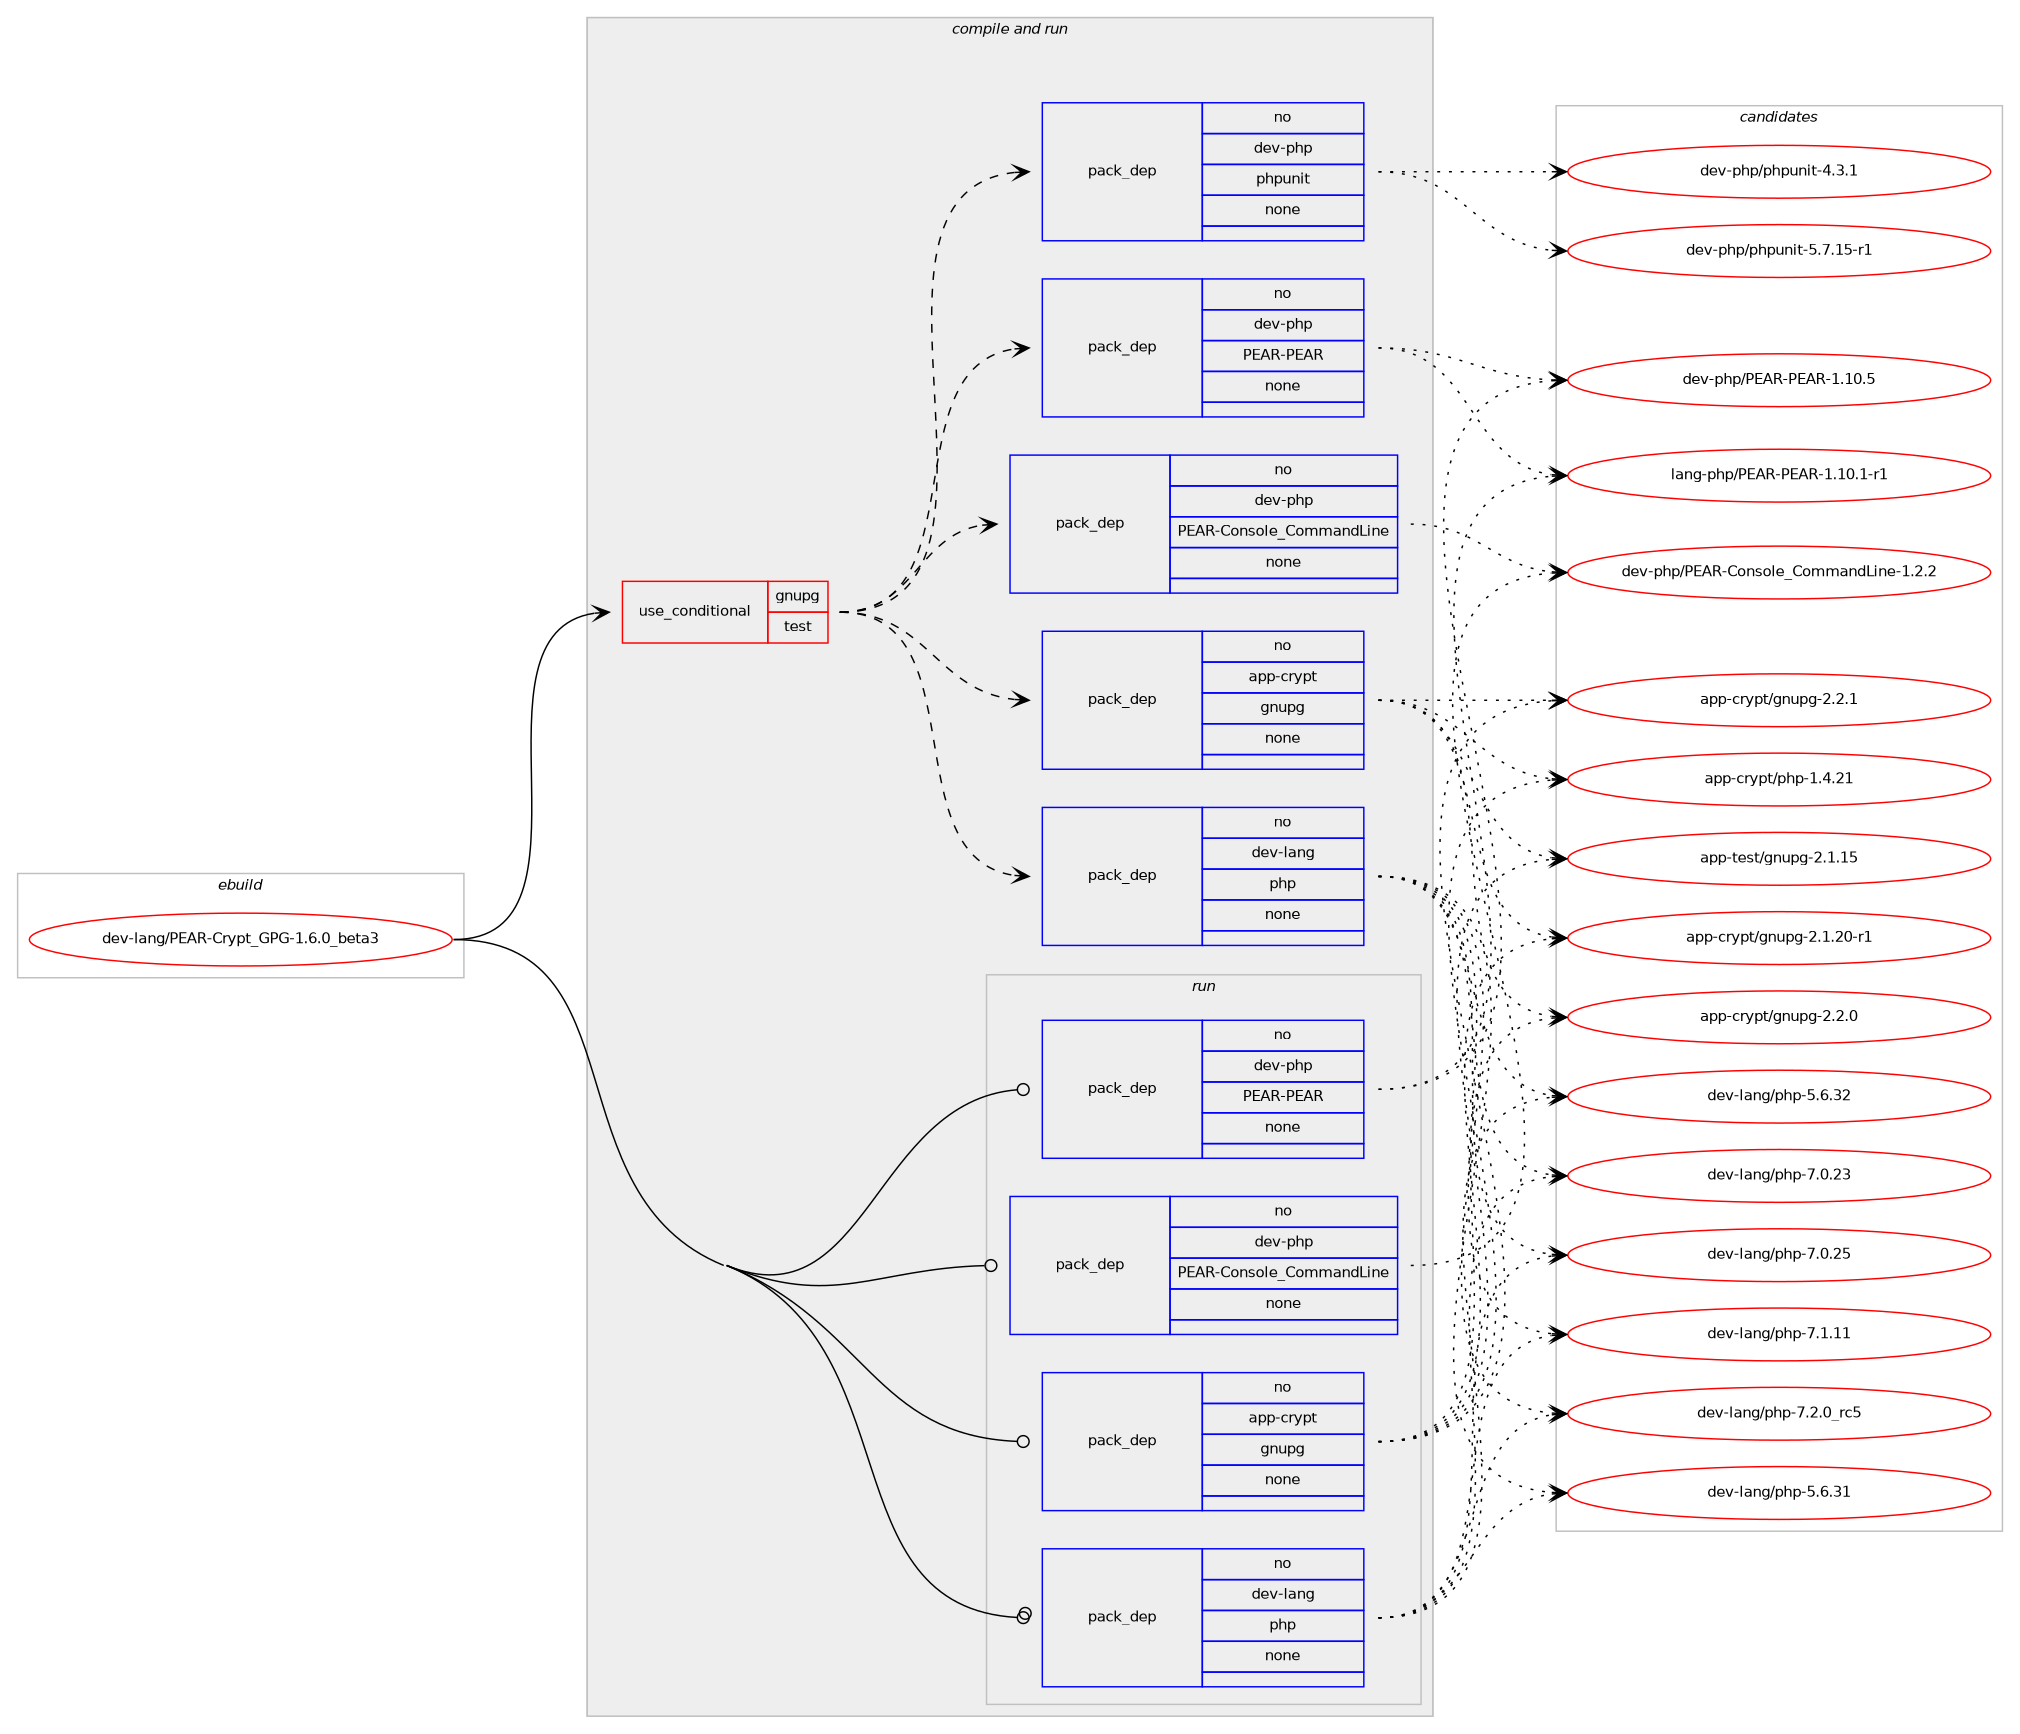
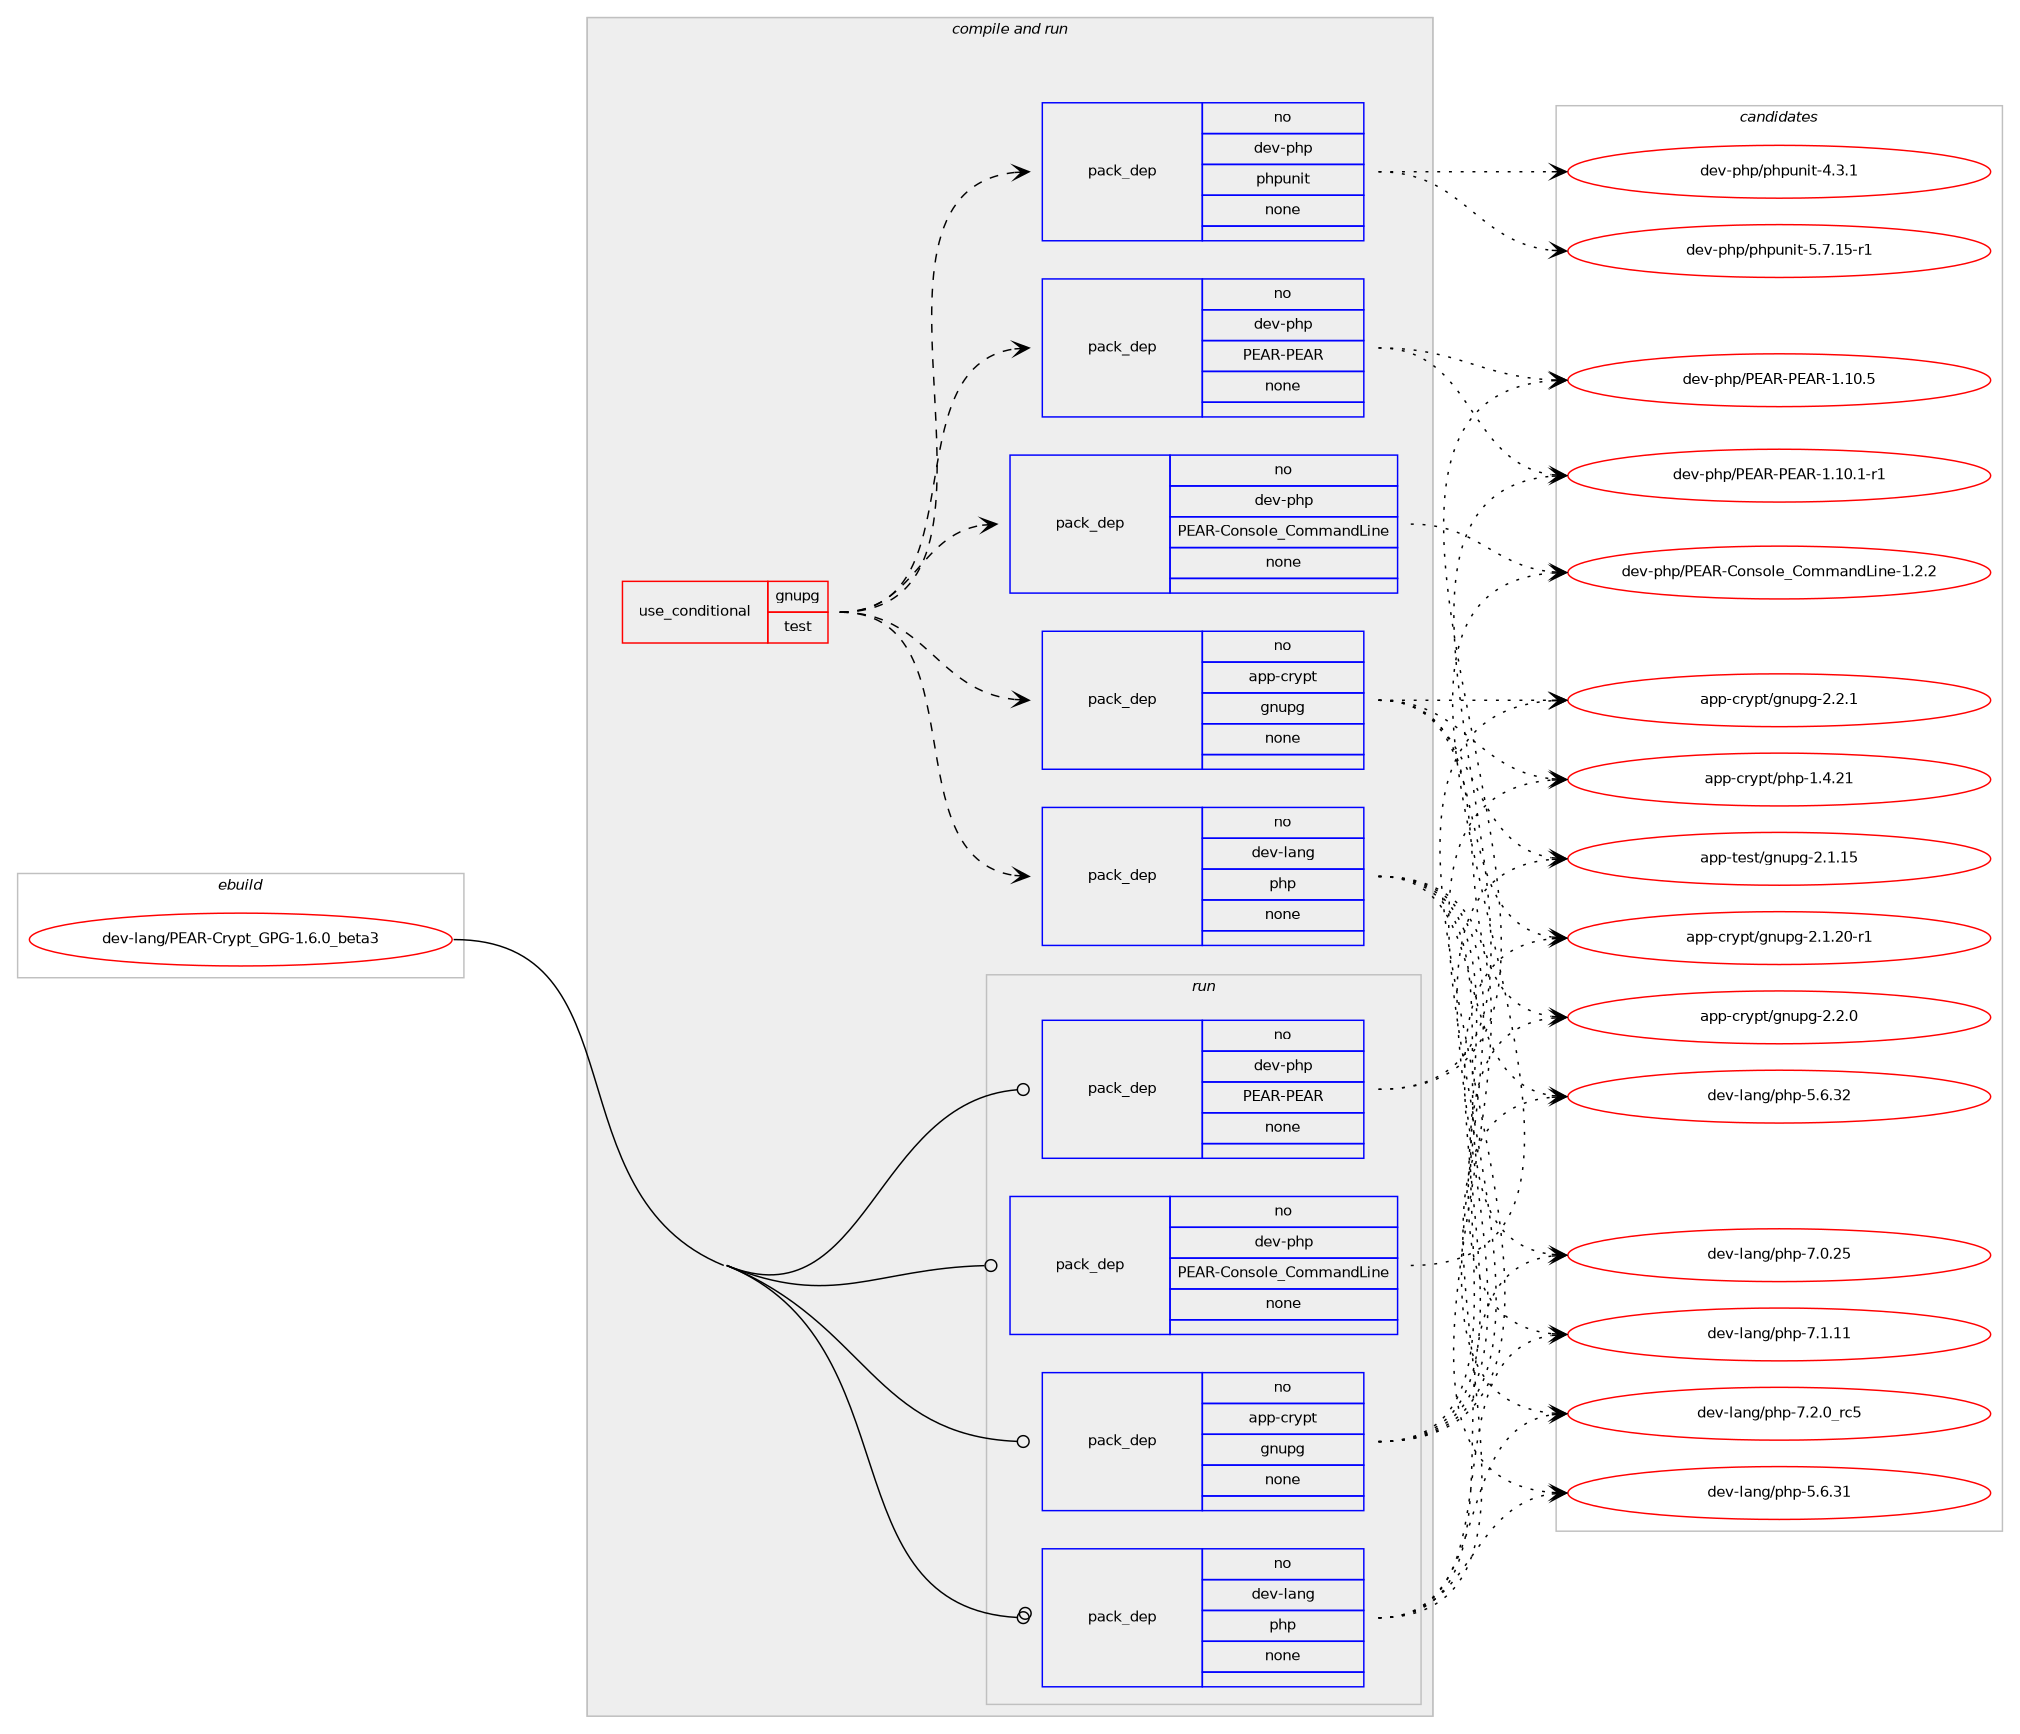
(1779, 476) -> (1779, 476)
(532, 783) -> none
(1779, 1176) -> none
